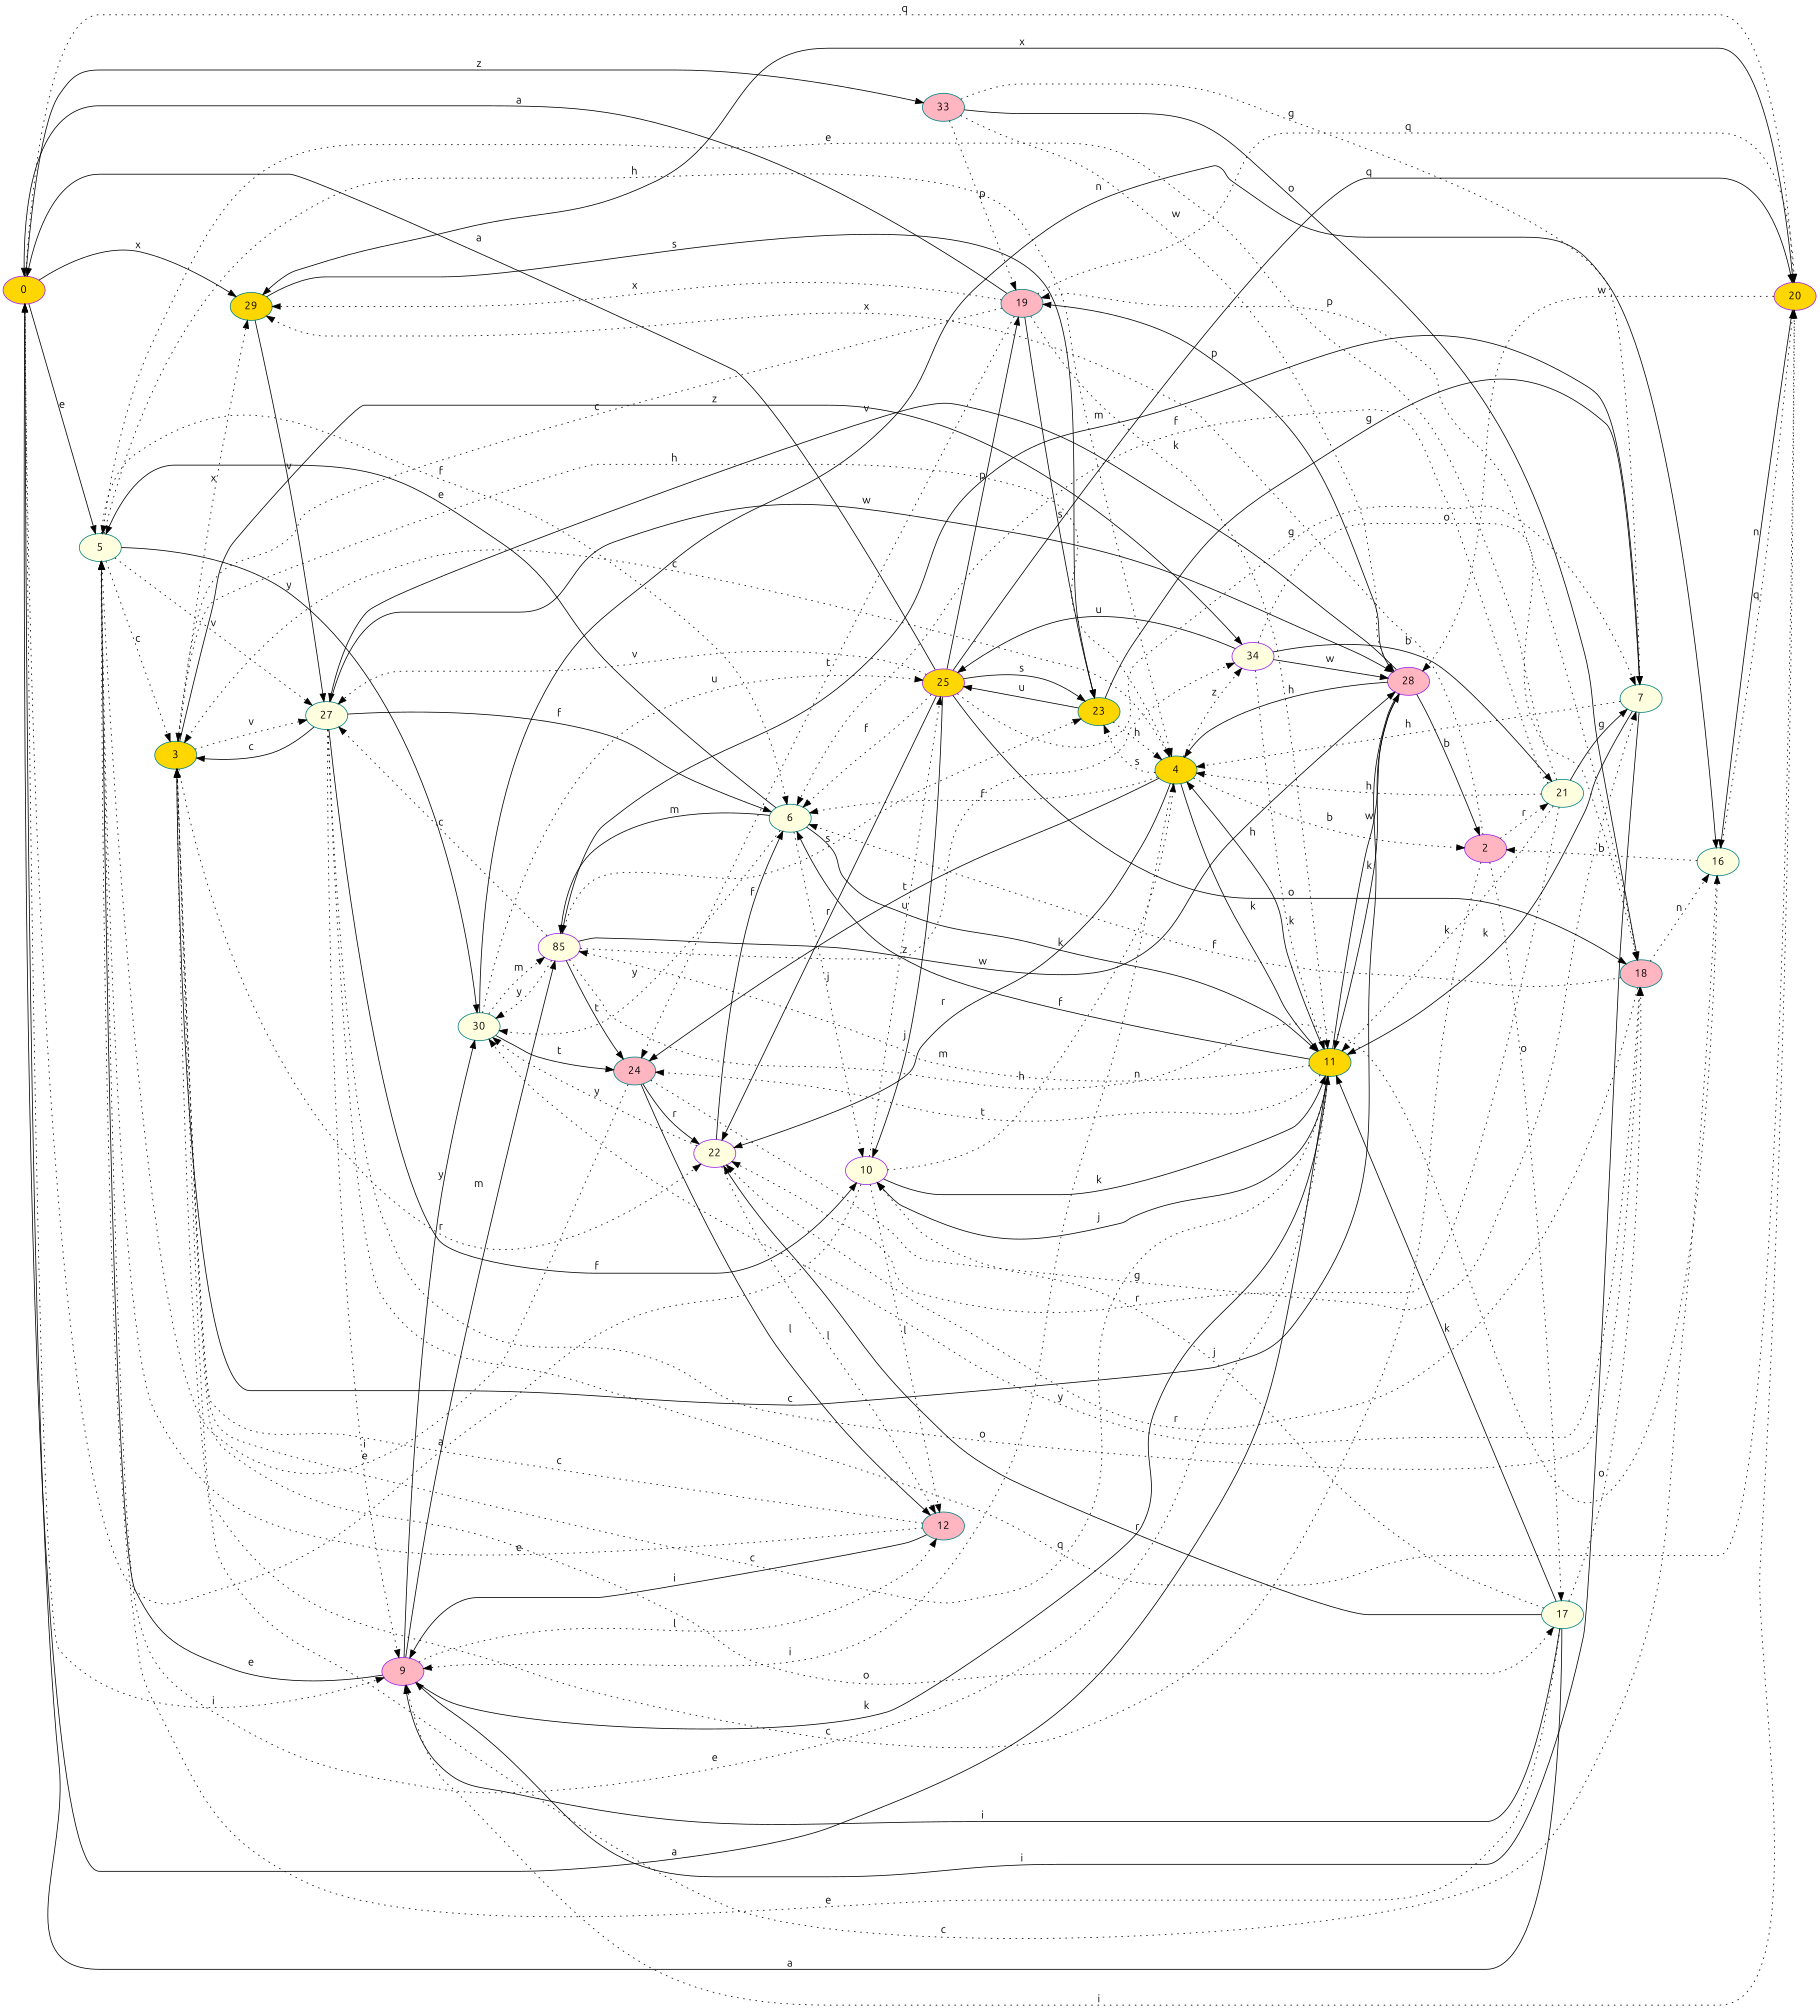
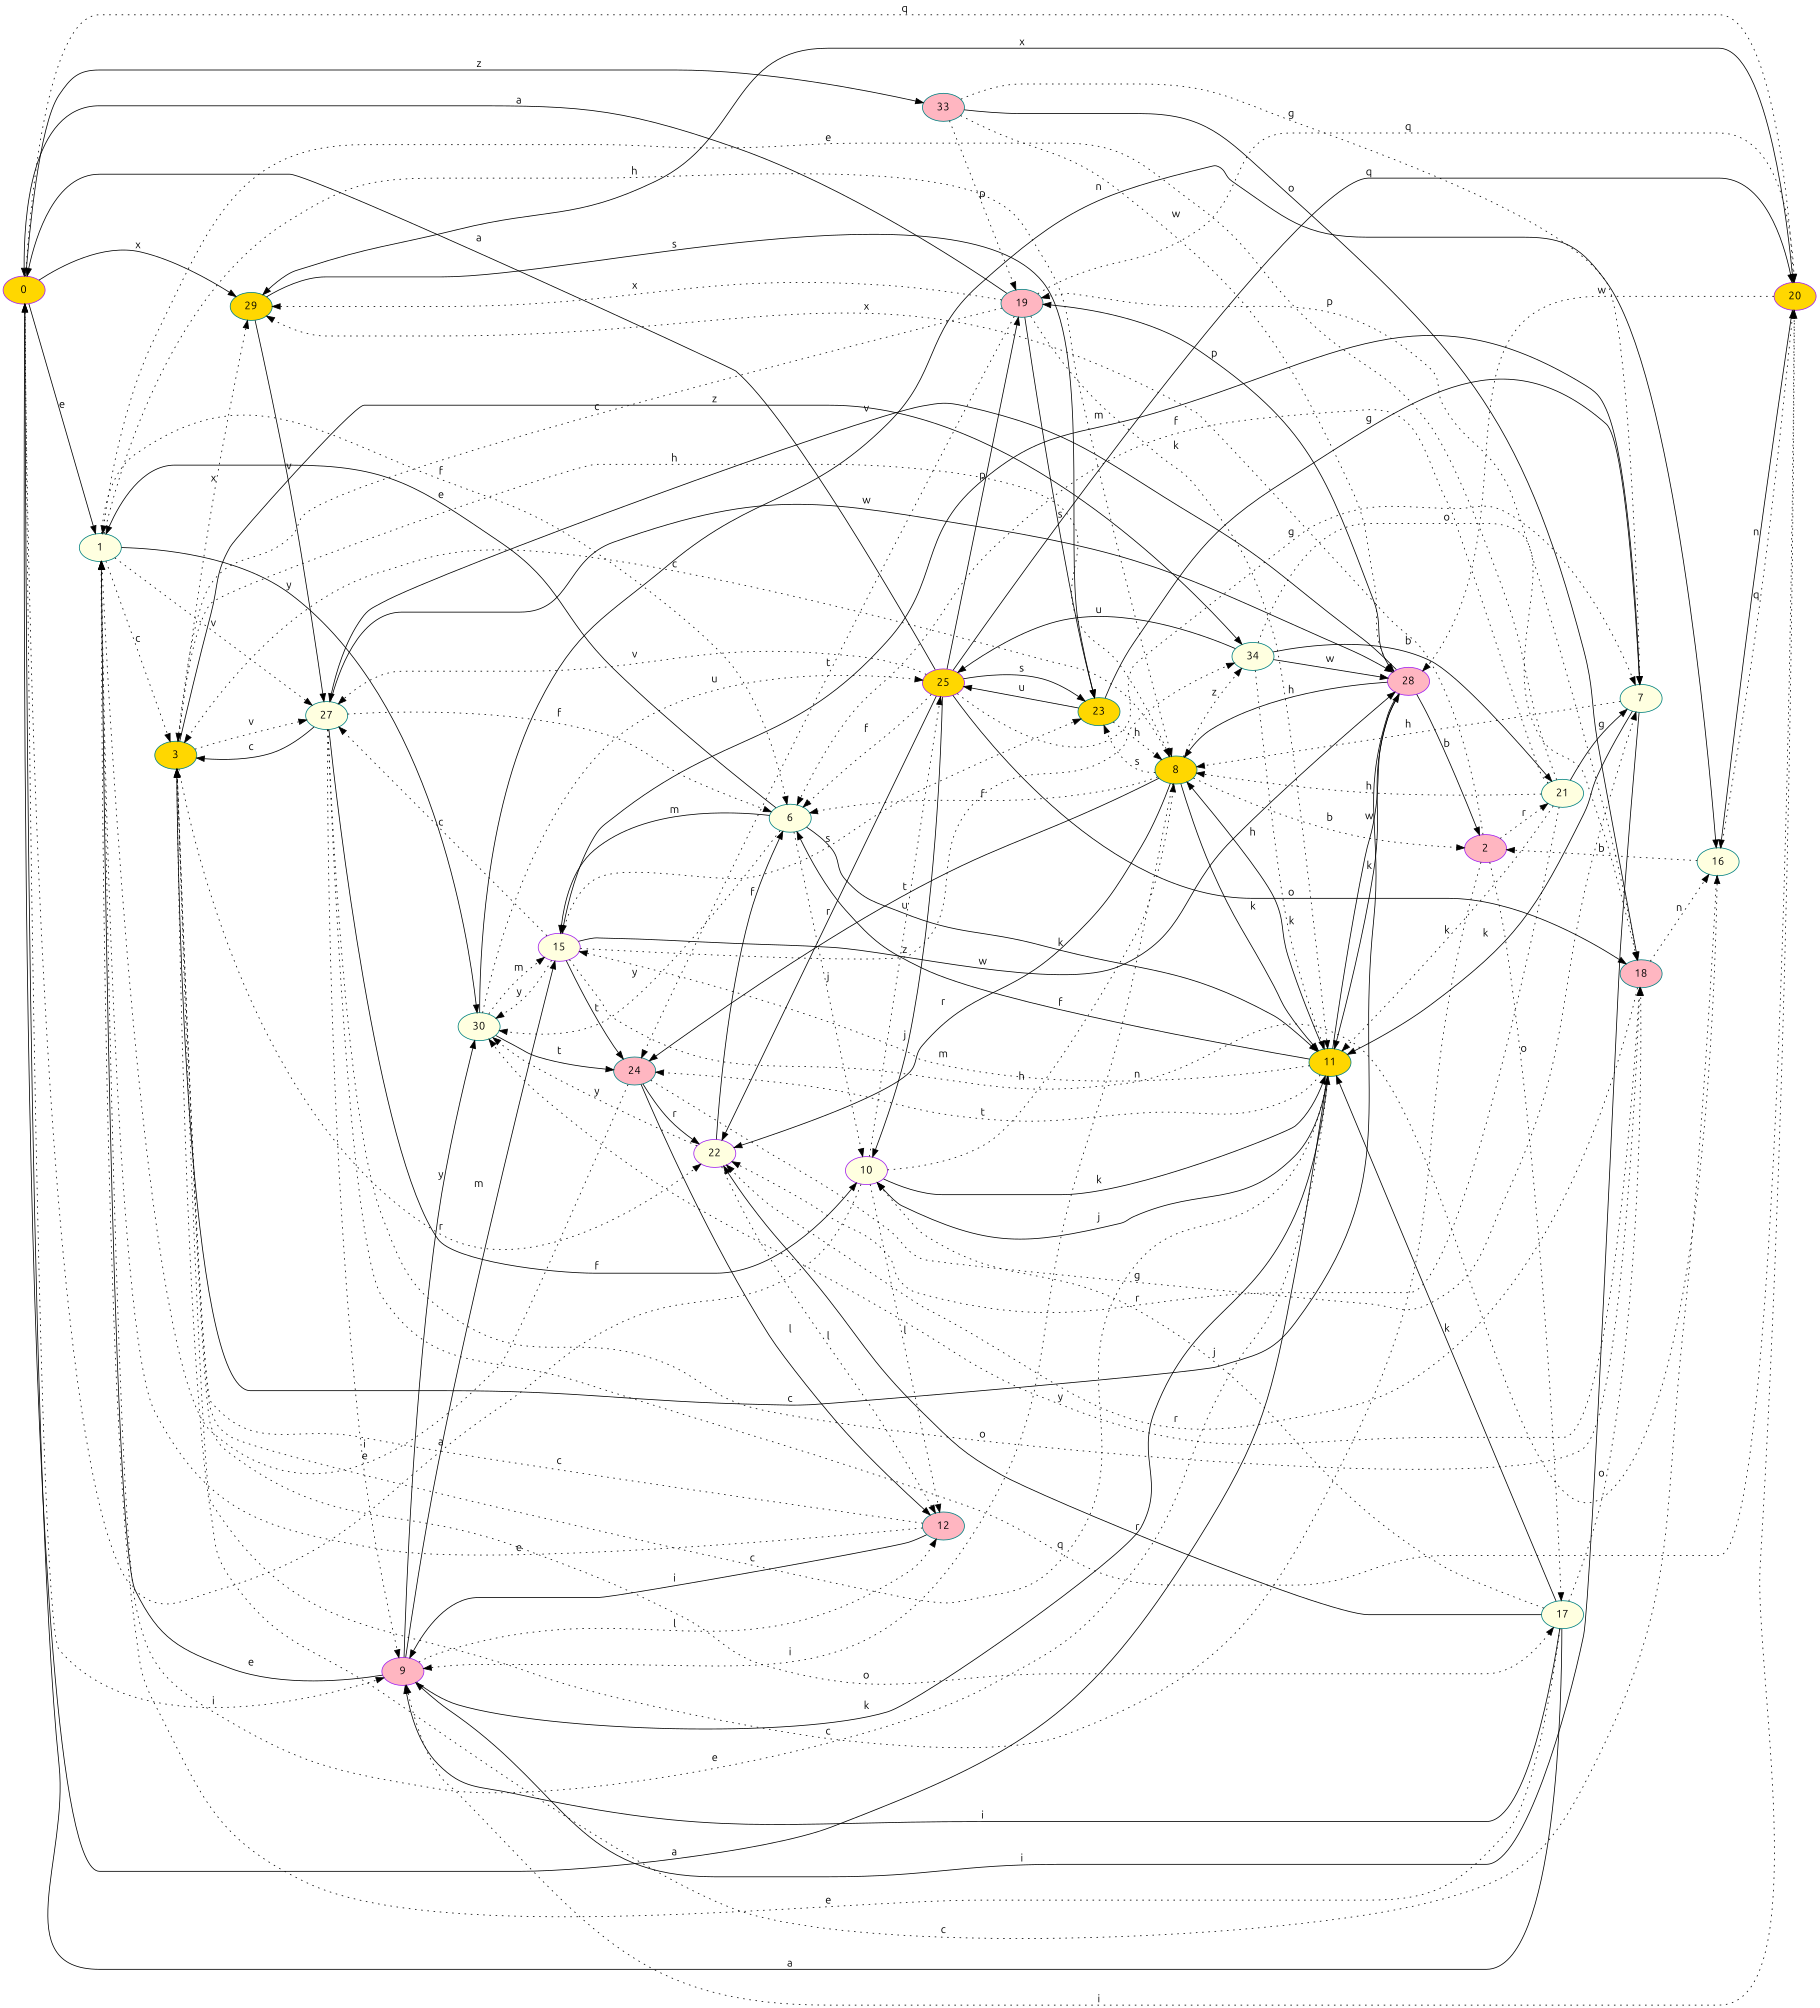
(100, 548) -> (100, 548)
(1253, 656) -> (1253, 656)
(565, 725) -> (565, 725)
(1176, 770) -> (1176, 770)
(559, 947) -> (559, 947)
(1211, 951) -> none
